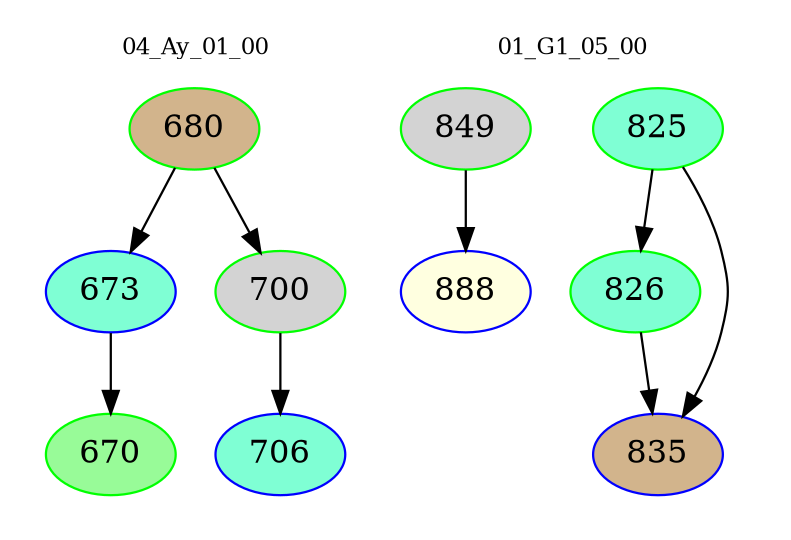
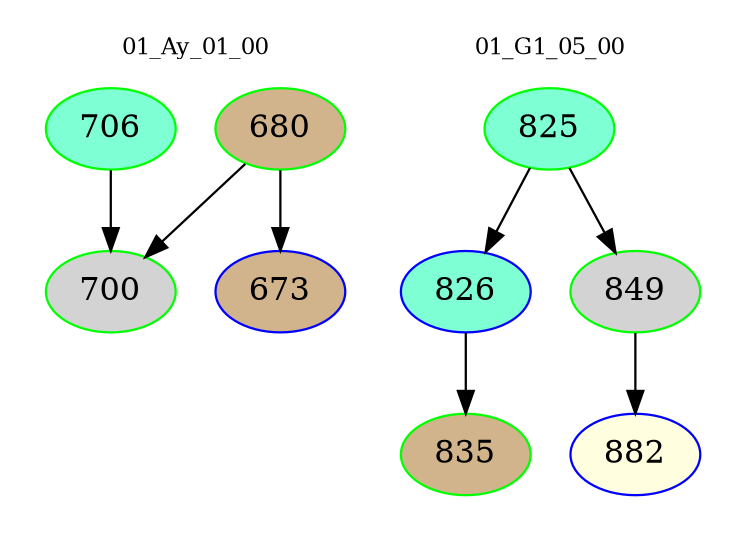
(196, 49) -> (196, 49)
(727, 280) -> (587, 200)
(111, 292) -> (280, 292)
(466, 292) -> (635, 454)
(635, 292) -> (466, 292)
(280, 362) -> (111, 199)
(111, 454) -> none
(280, 454) -> (111, 129)
(658, 454) -> (466, 454)
